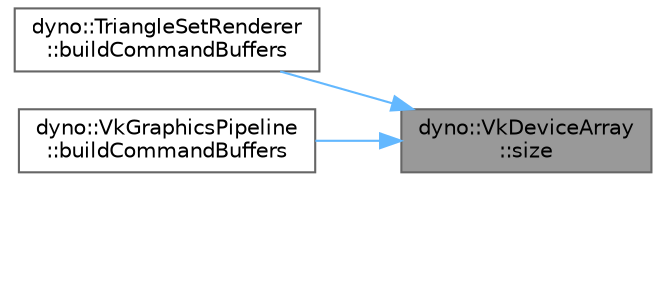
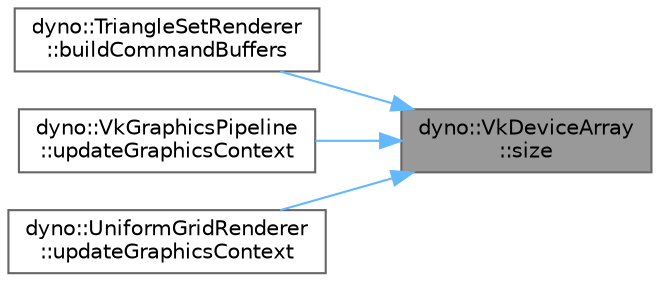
(167, 141) -> (167, 141)
none -> (167, 242)
